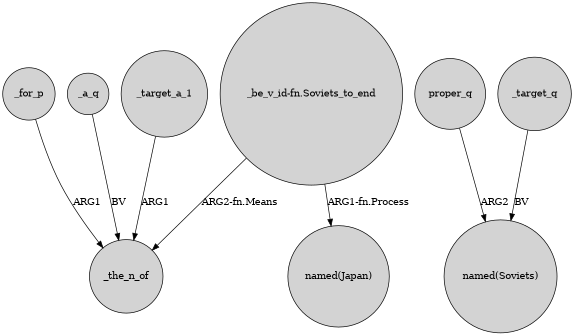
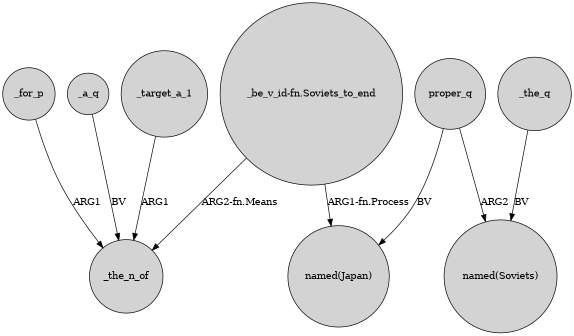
(535, 94) -> (535, 94)
none -> (422, 189)
